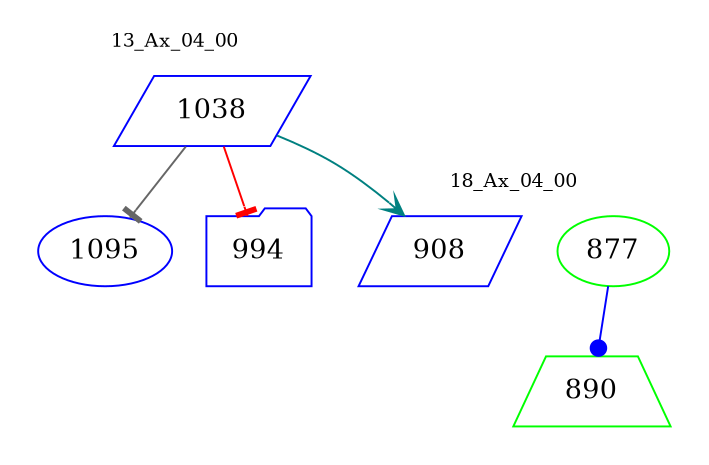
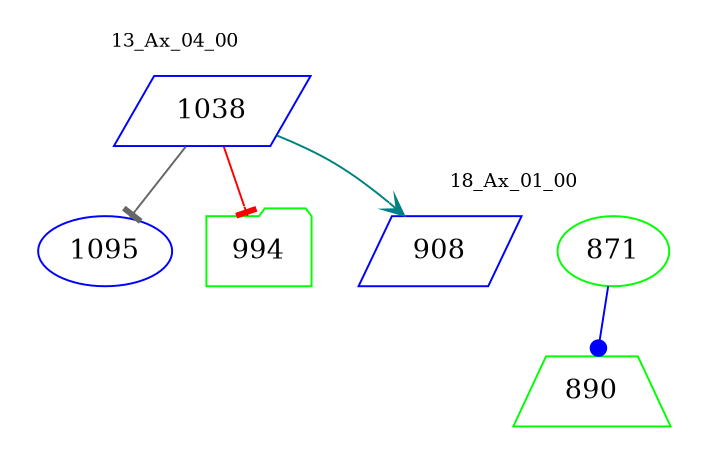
(514, 182) -> (514, 182)
(259, 251) -> (259, 251)
(613, 251) -> (613, 251)
